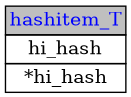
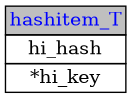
(66, 77) -> (66, 77)
